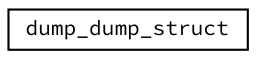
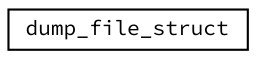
(128, 30) -> (128, 30)
